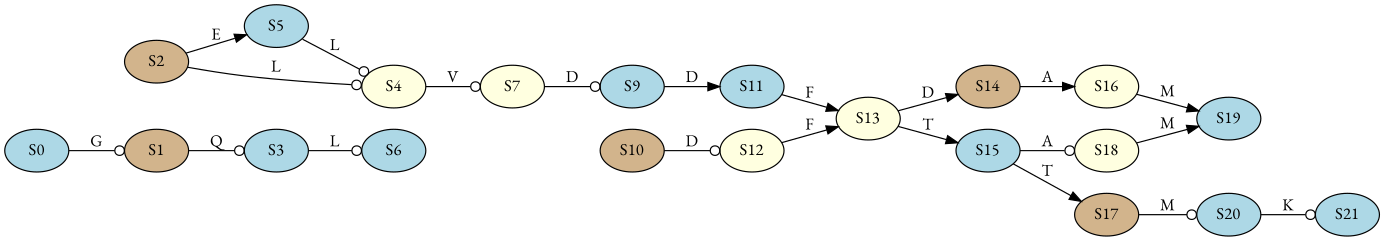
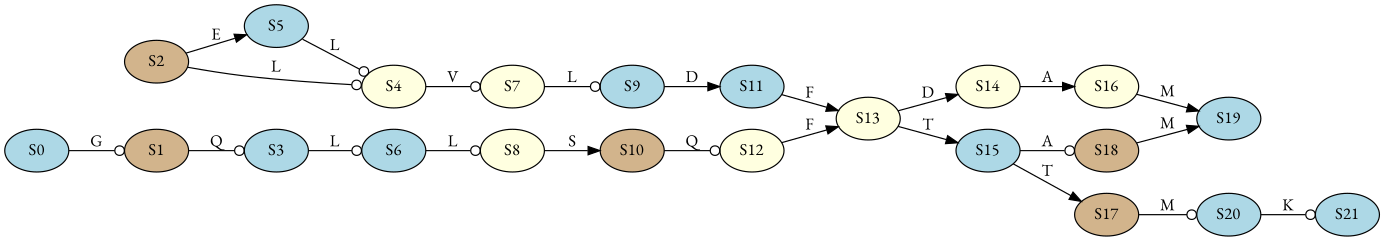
(572, 78) -> (572, 78)
(988, 87) -> (988, 87)
(692, 142) -> (692, 142)
none -> (512, 151)
(1107, 151) -> (1107, 151)
